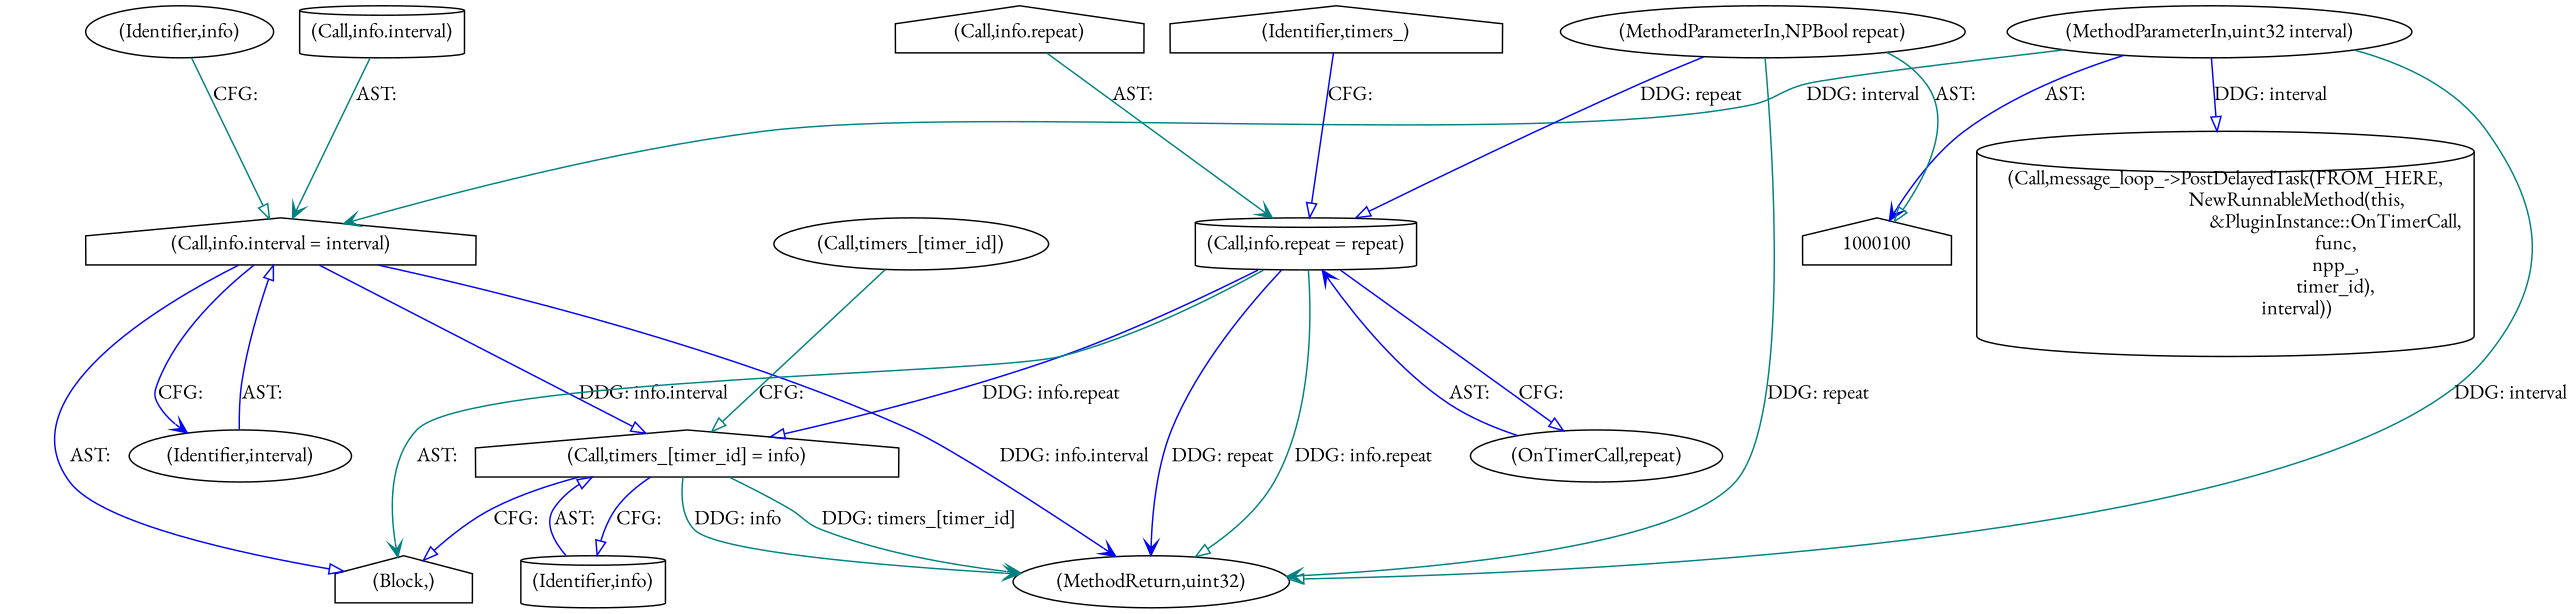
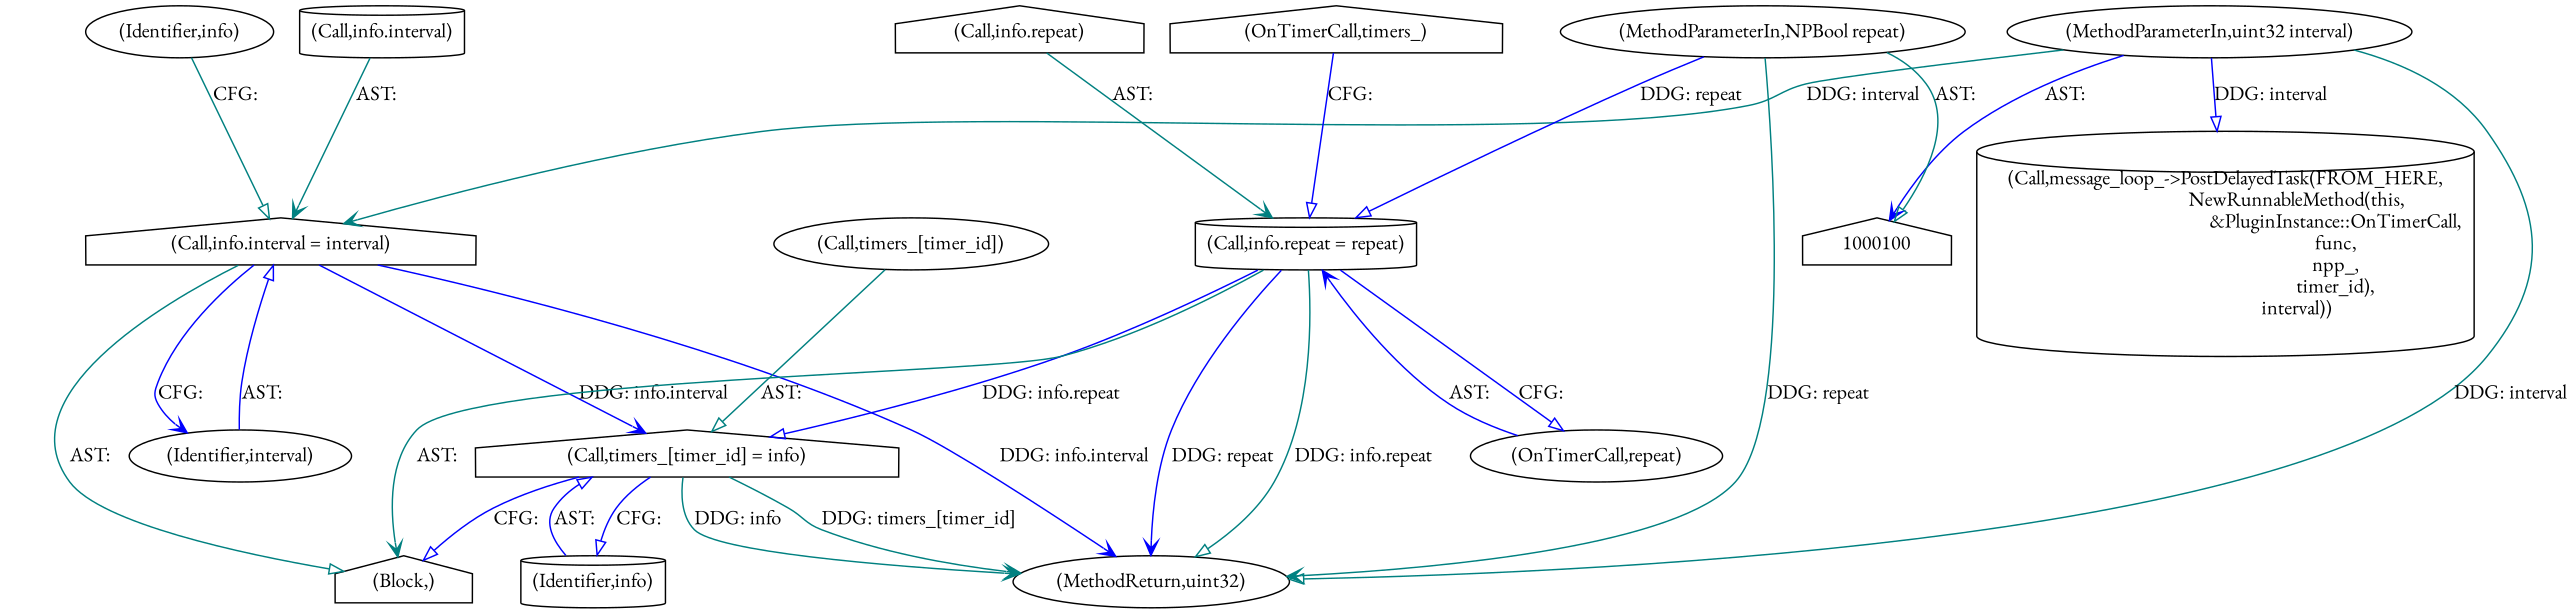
(1336, 32) -> (1336, 32)
(476, 346) -> (476, 346)
(784, 393) -> (784, 393)
(63, 468) -> (63, 468)
